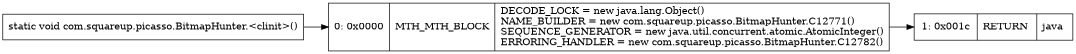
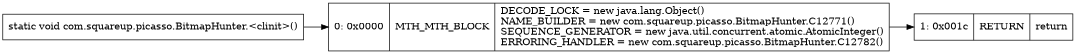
(1053, 27) -> (1051, 27)
